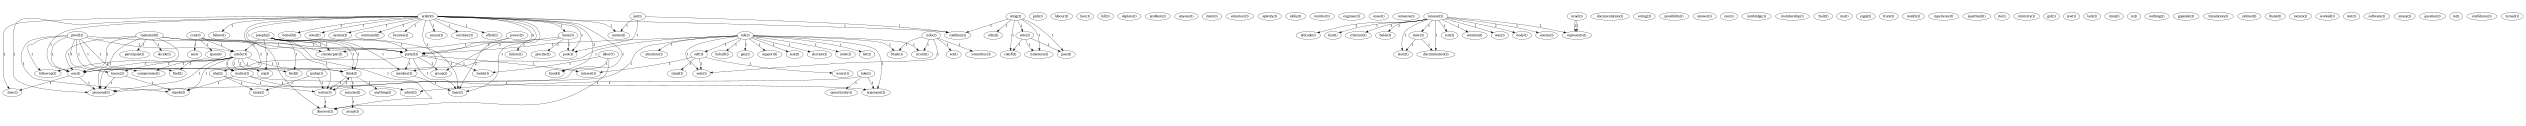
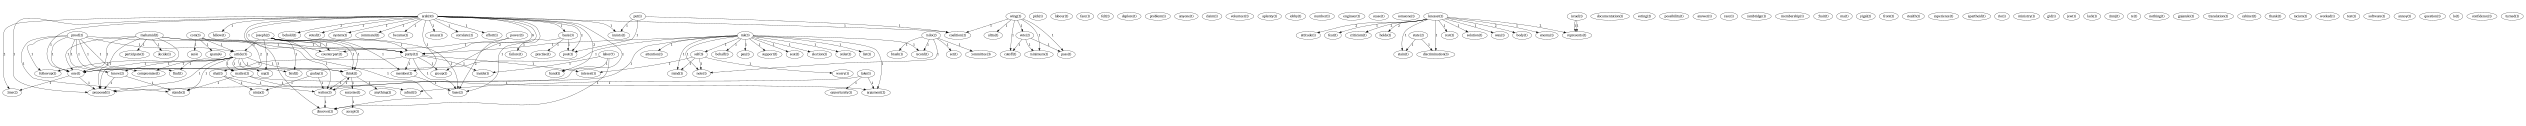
(1428, 25) -> none
(859, 40) -> (700, 40)
(481, 44) -> none
